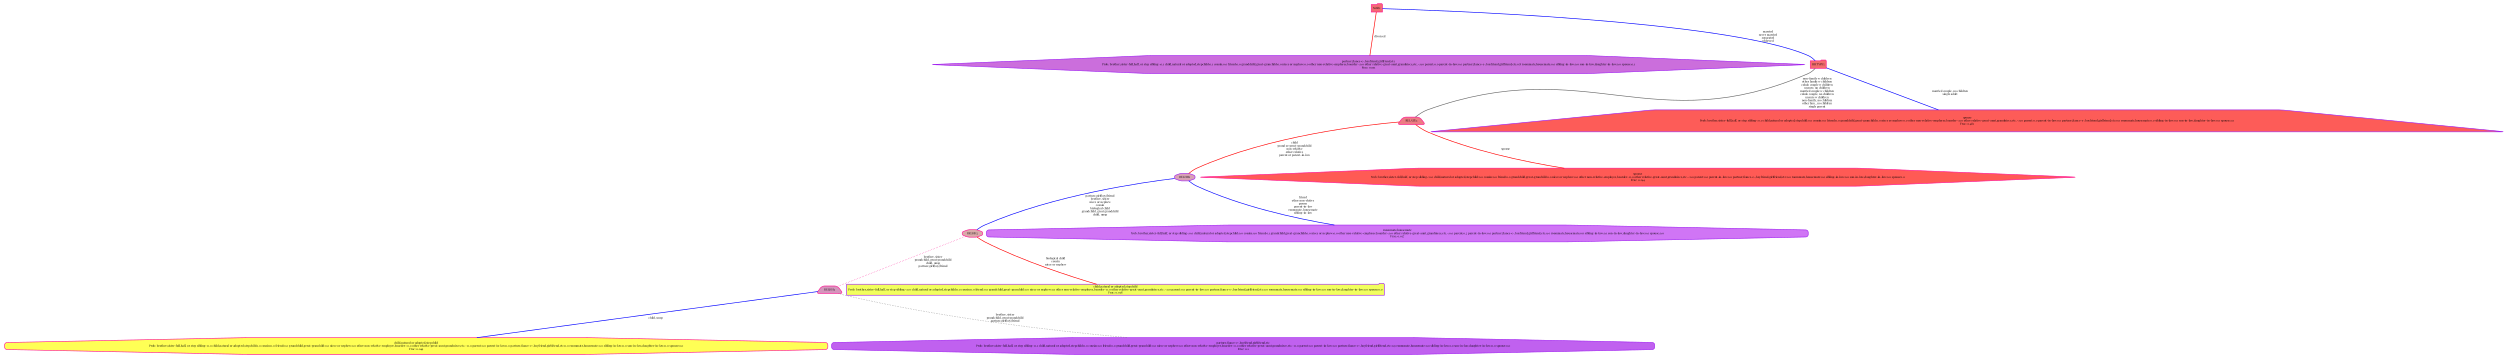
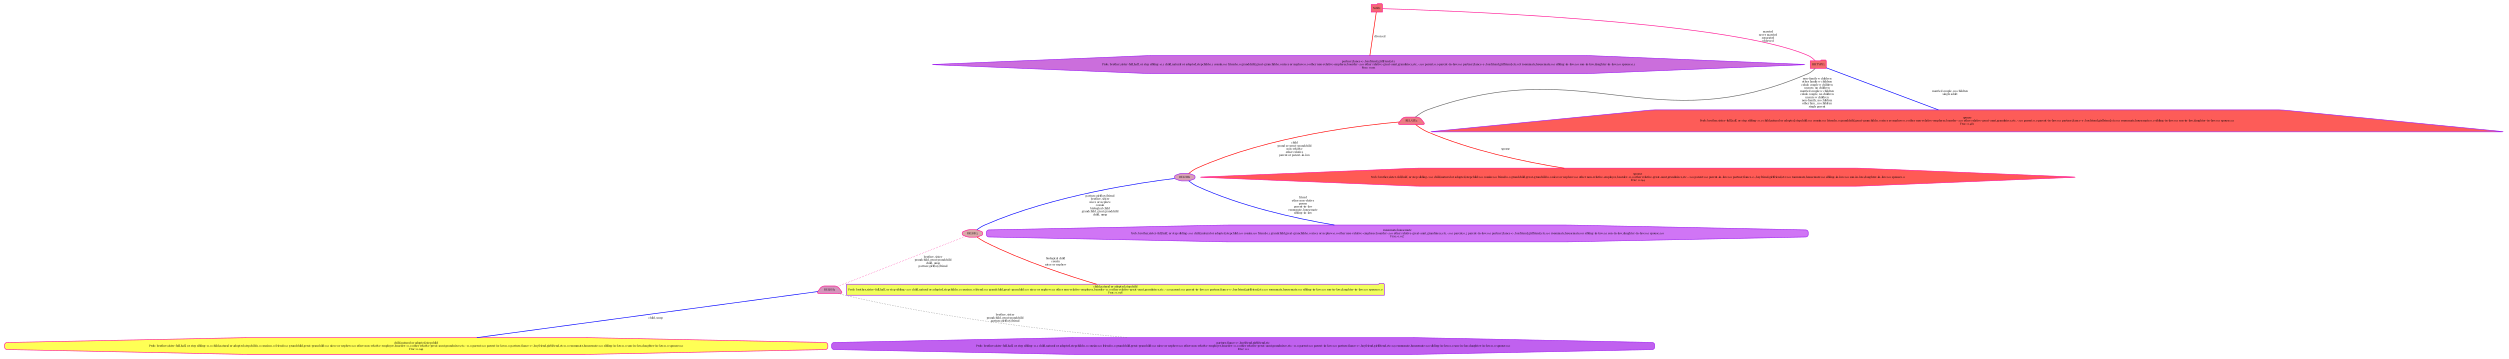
(1601, 21) -> (1601, 21)
